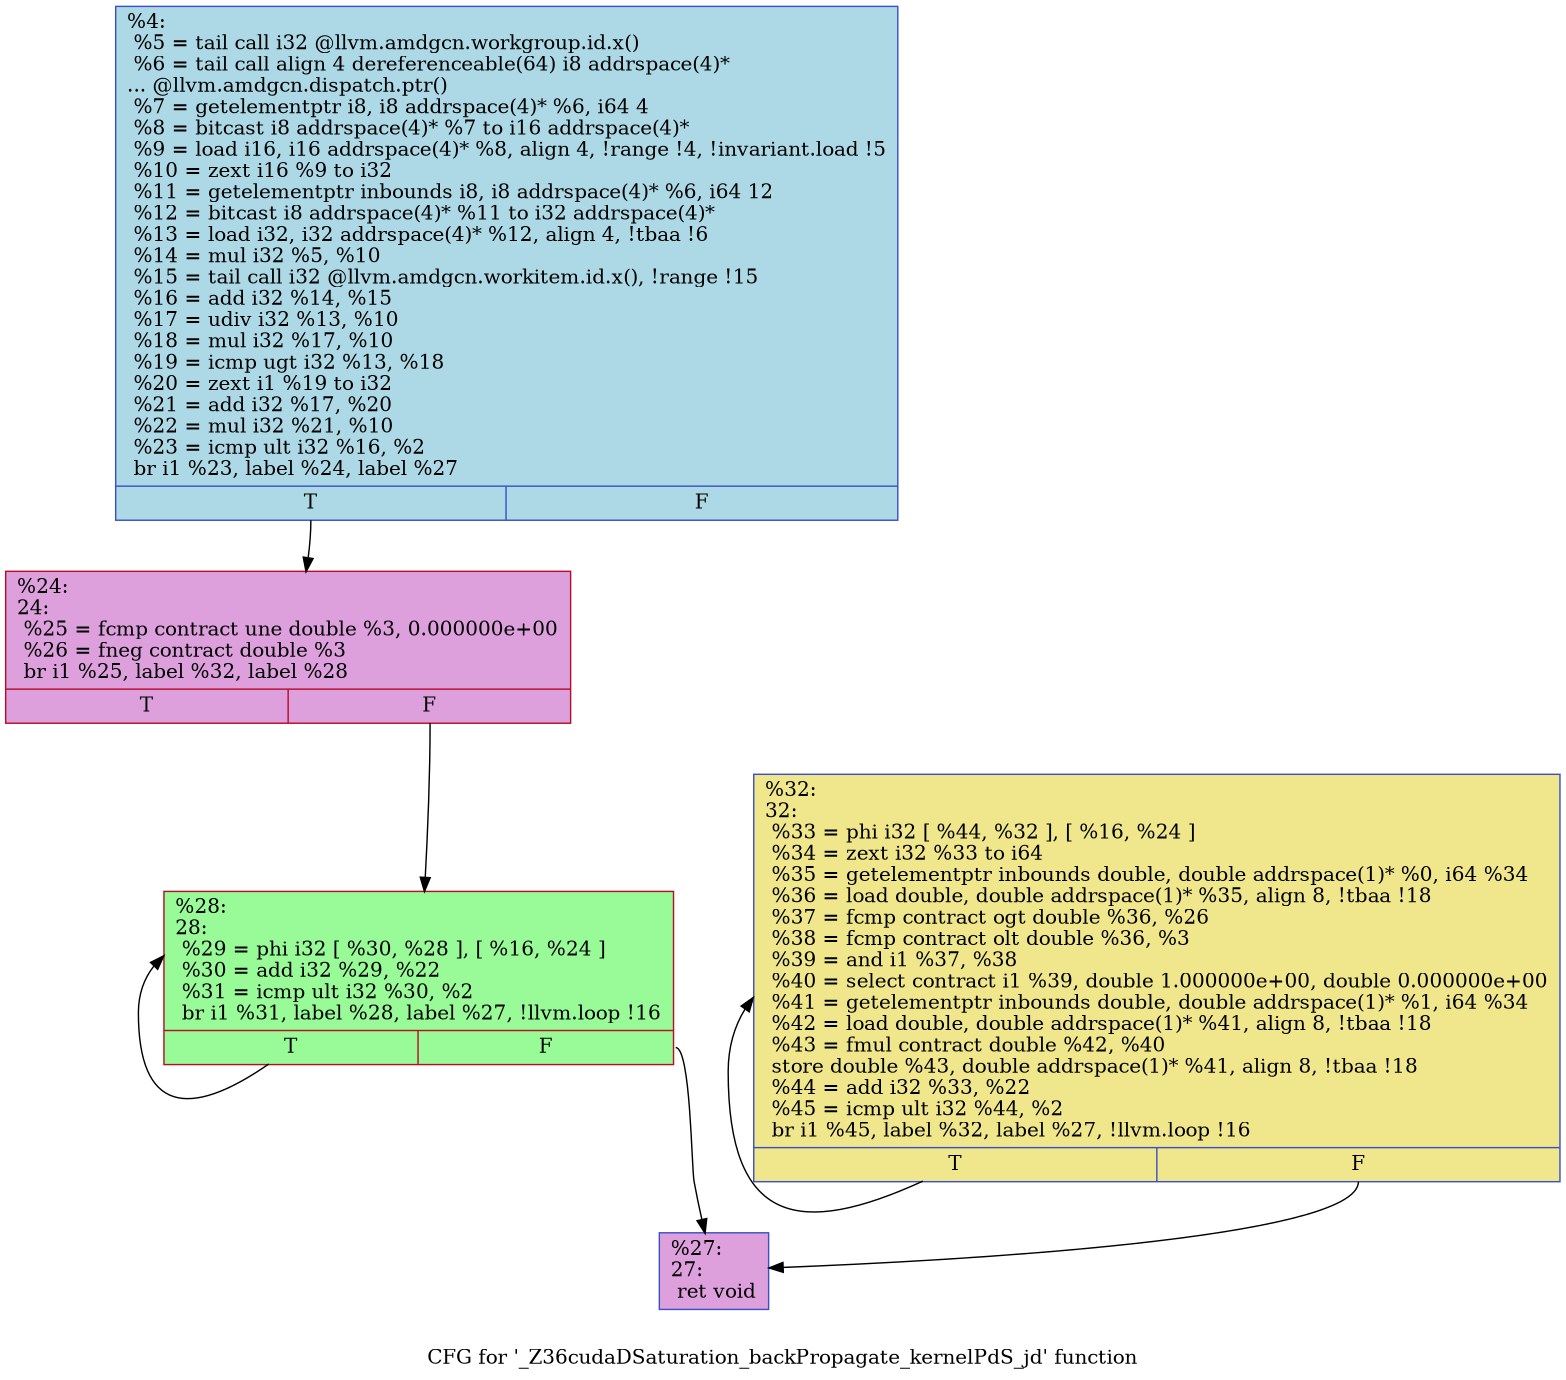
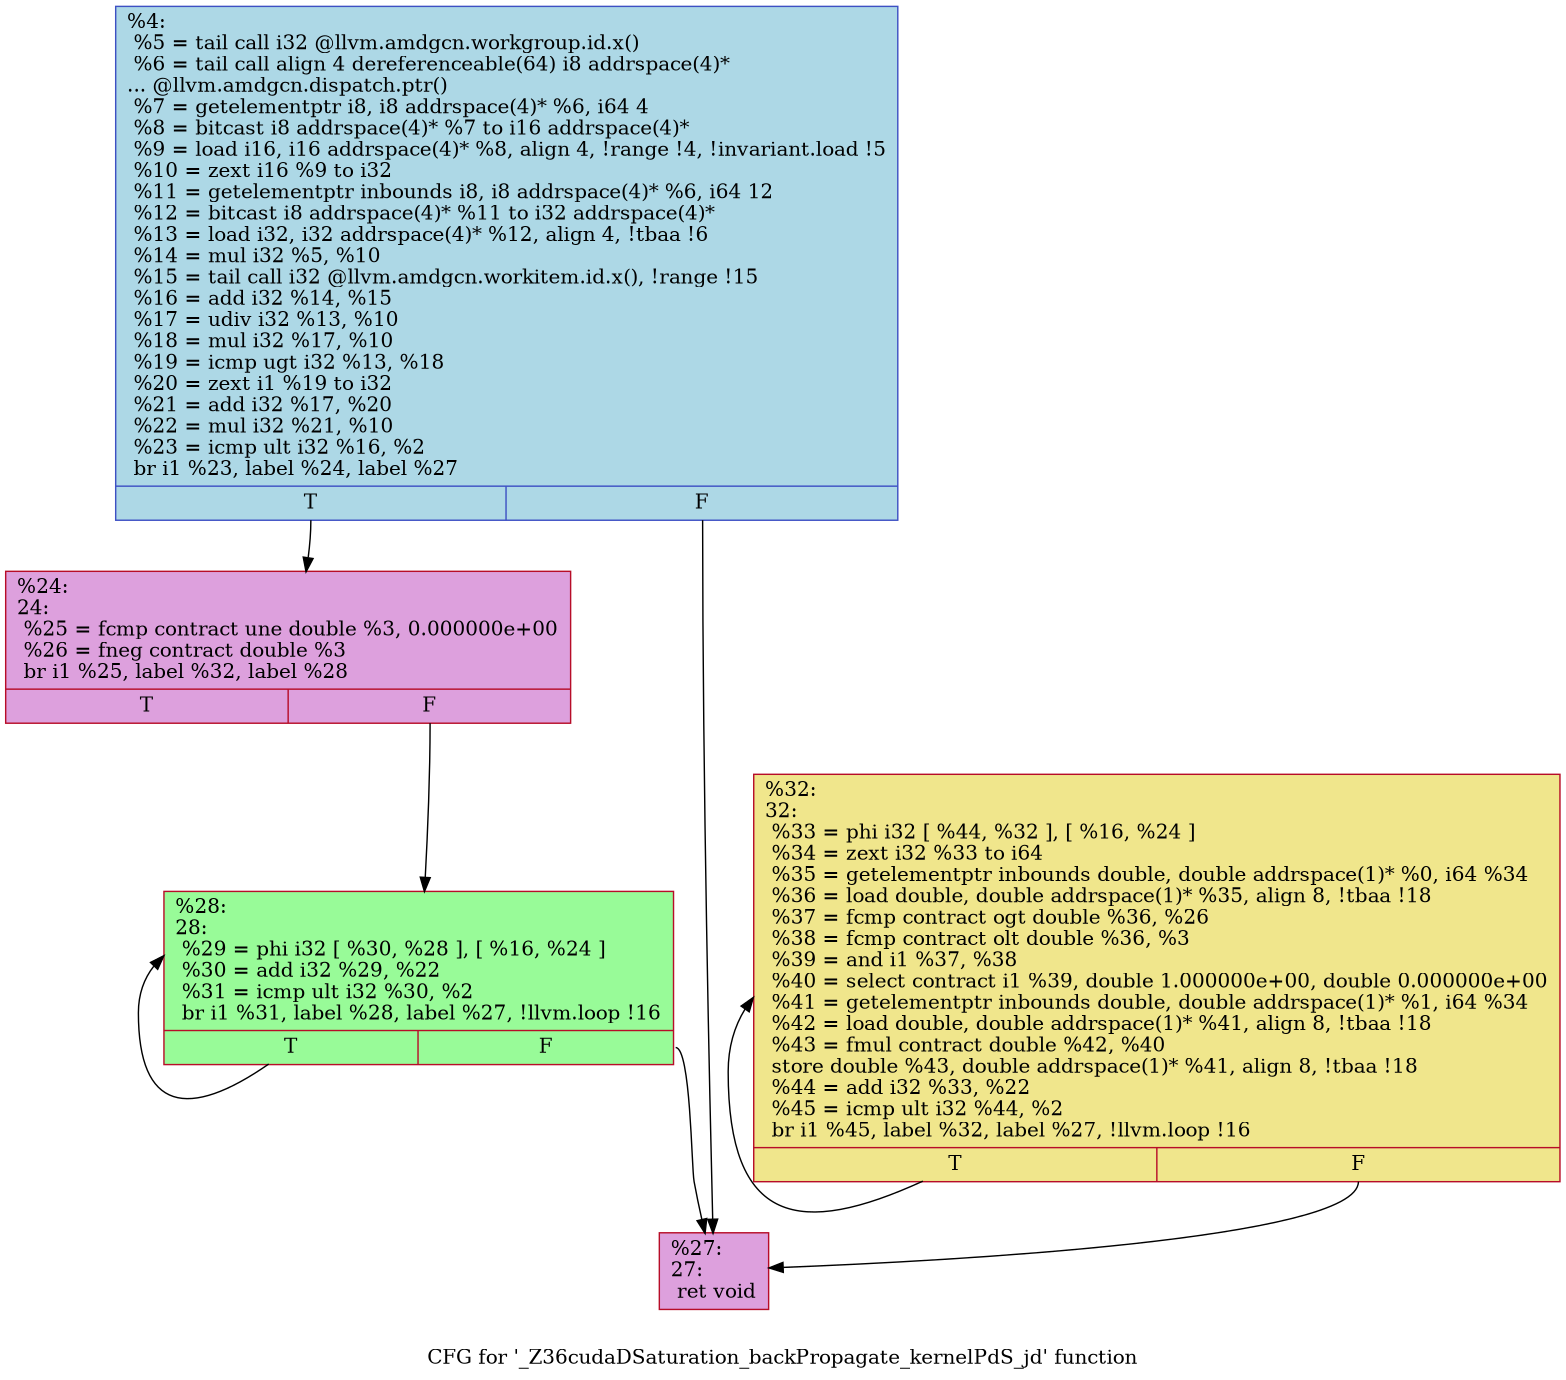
none -> (706, 870)
(1157, 978) -> (1157, 978)
(714, 1271) -> (714, 1271)
